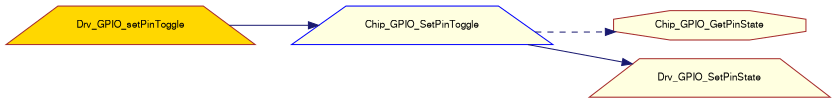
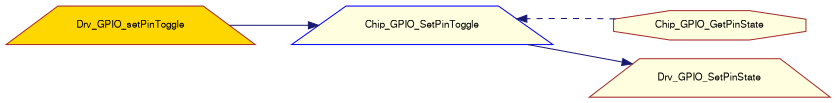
(570, 32) -> (571, 18)
